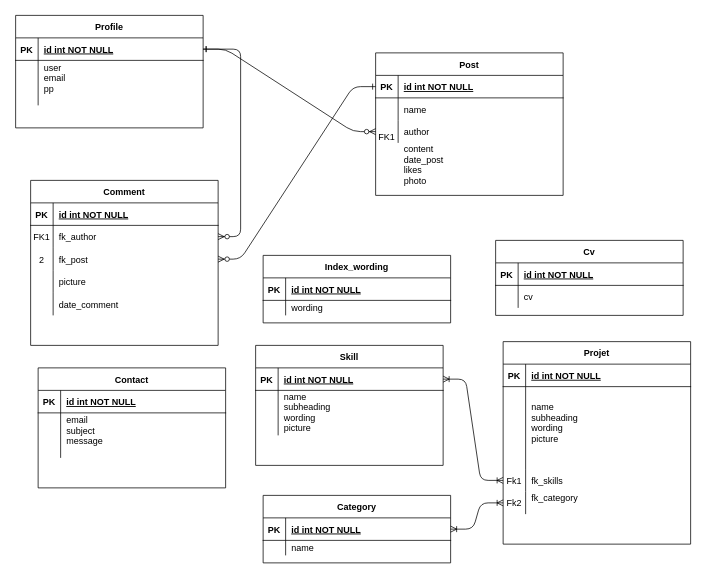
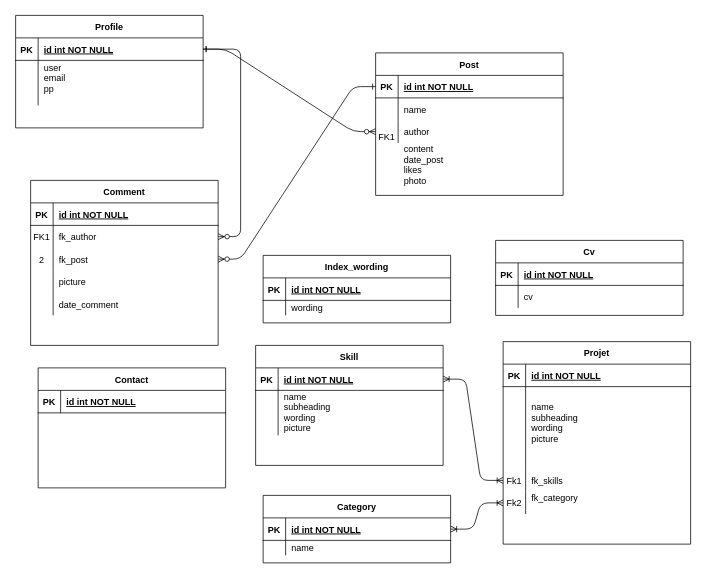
(143, 435) -> none
